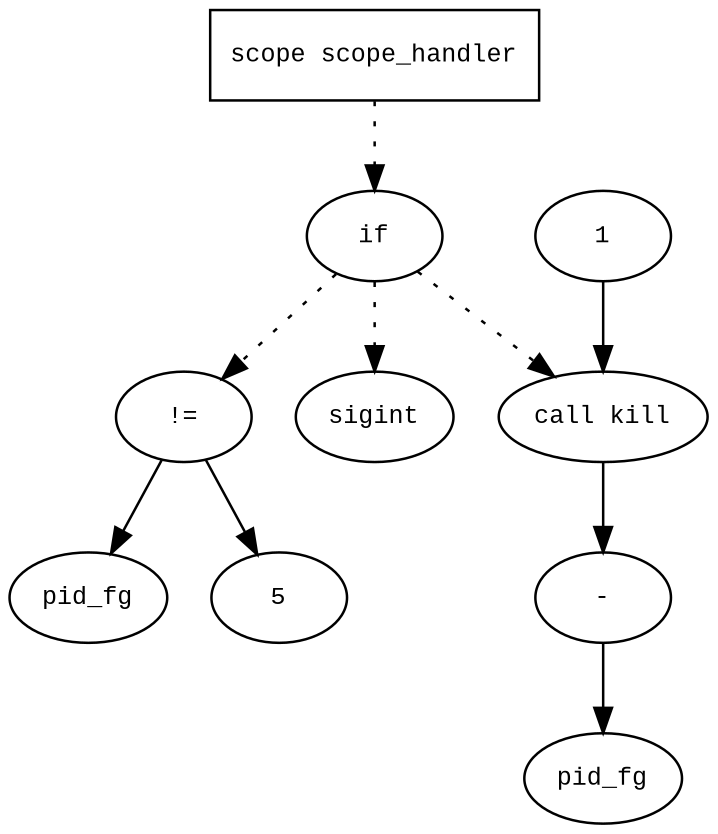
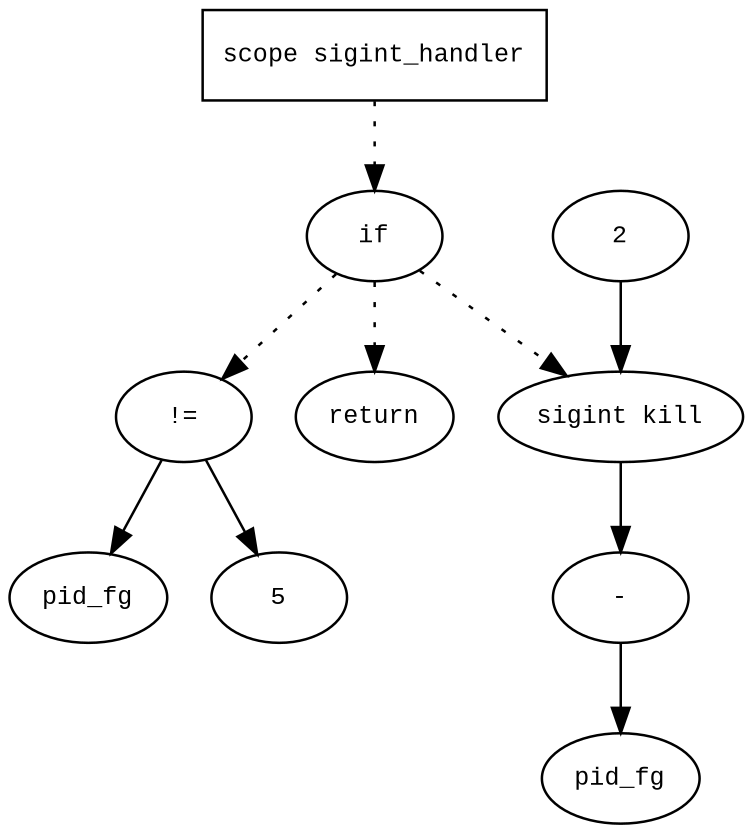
(375, 55) -> (375, 55)
(603, 236) -> (621, 236)
(375, 417) -> (375, 417)
(603, 417) -> (621, 417)
